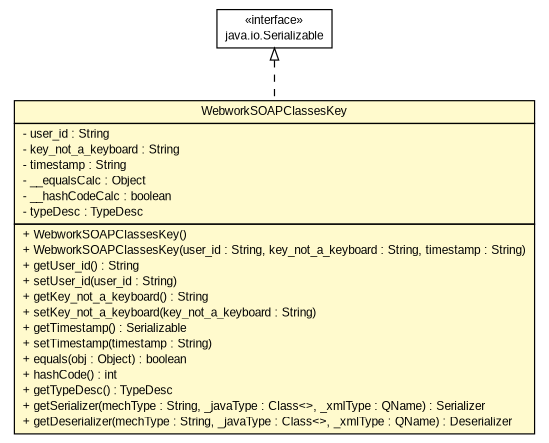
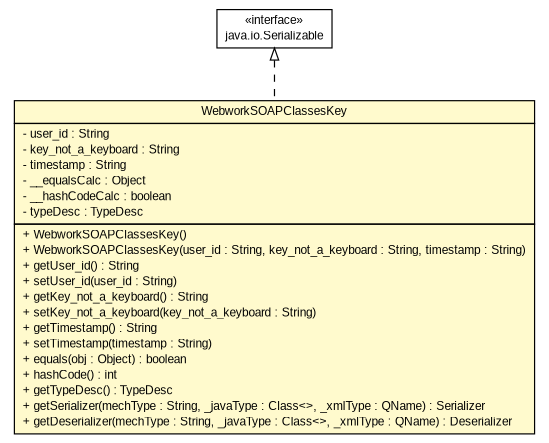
(105, 328) -> (90, 328)
